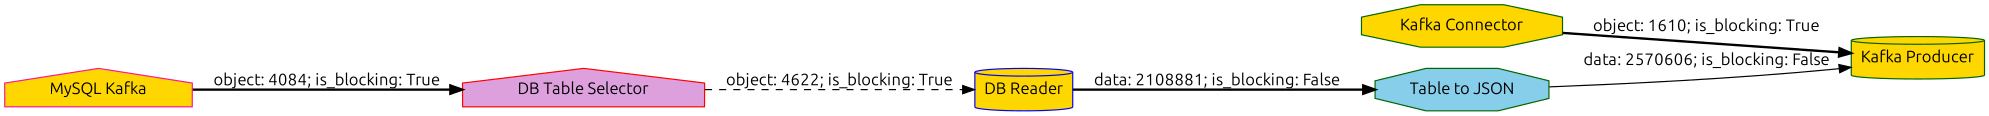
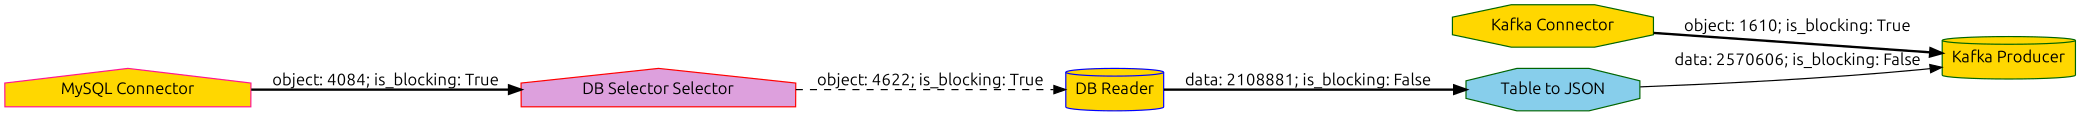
(99, 90) -> (128, 90)
(584, 90) -> (658, 90)
